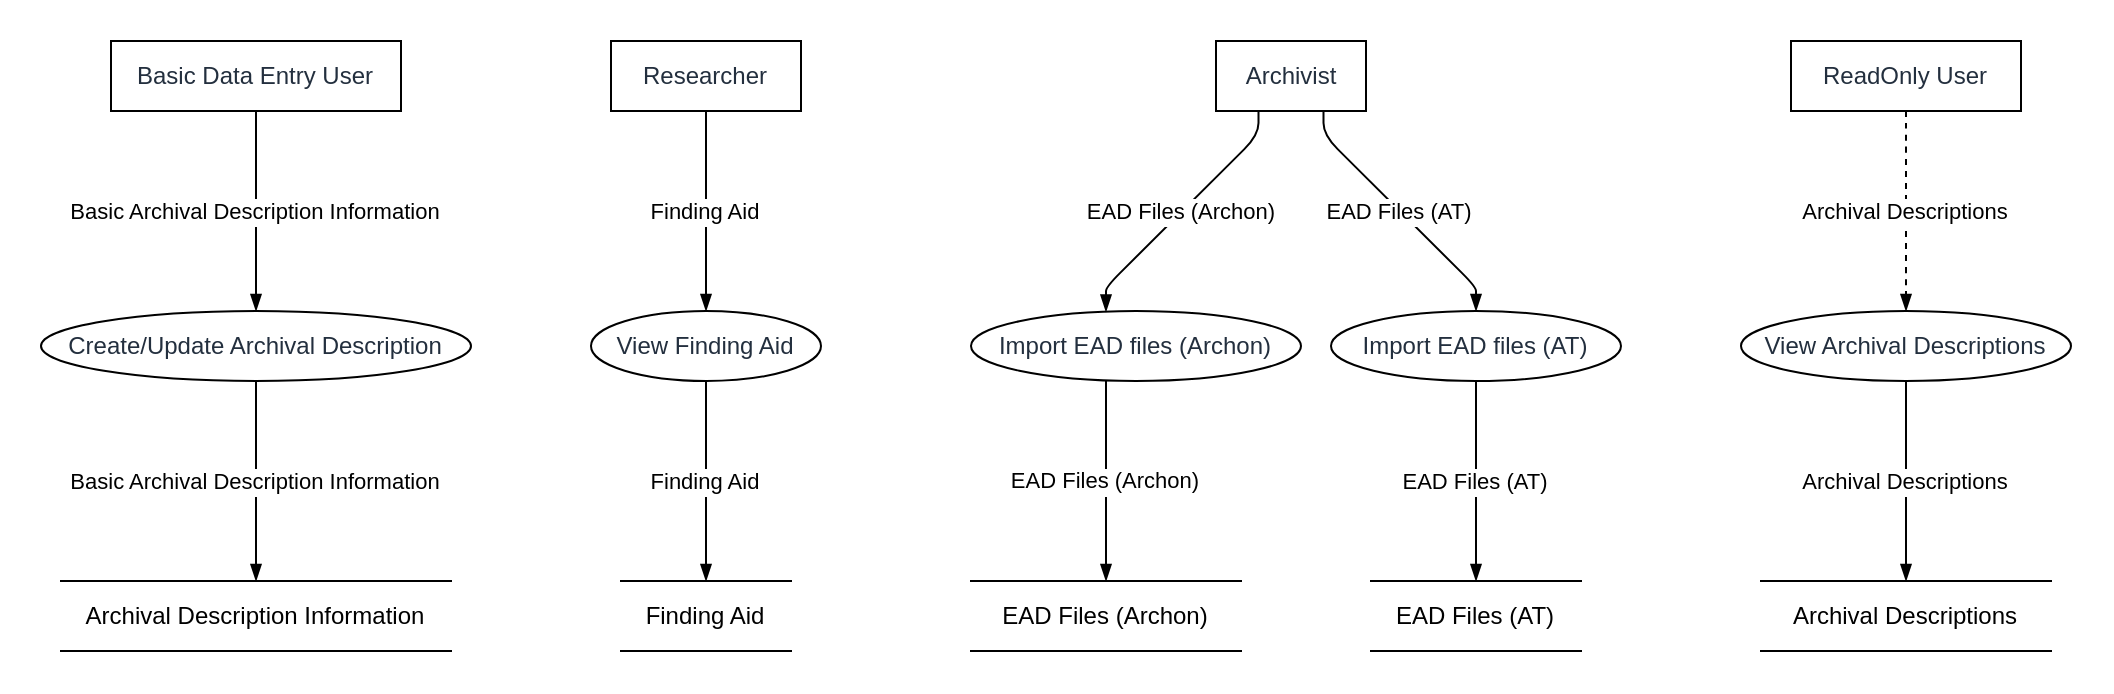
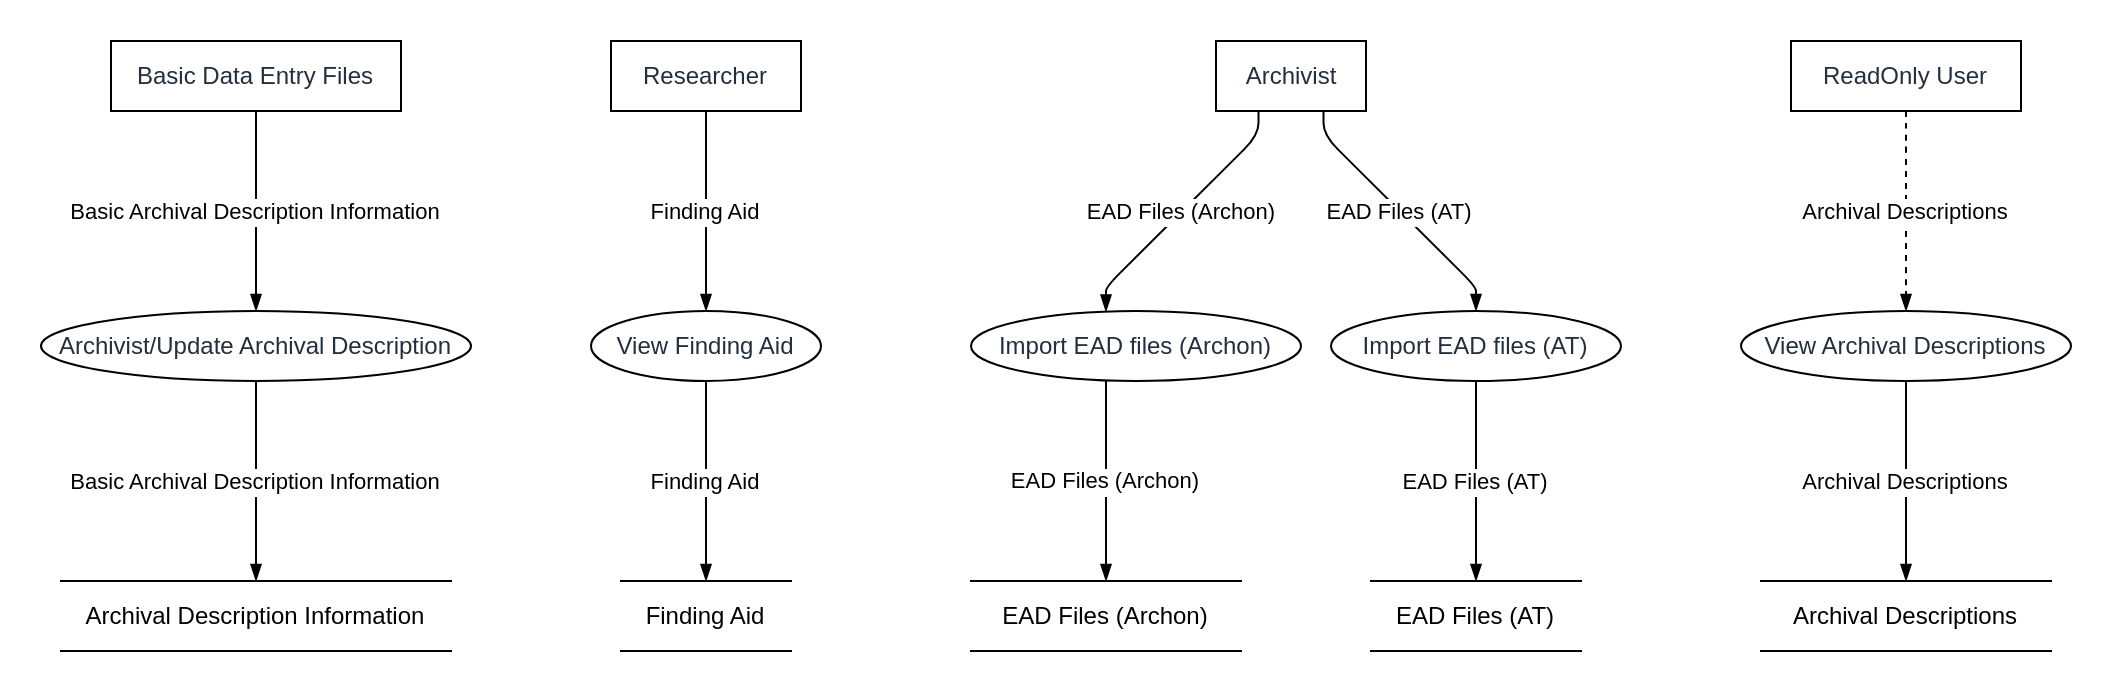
(256, 77) -> (256, 77)
(256, 347) -> (256, 347)
